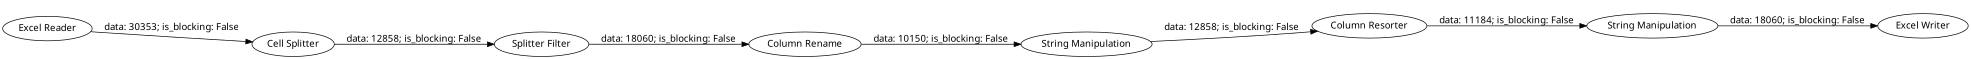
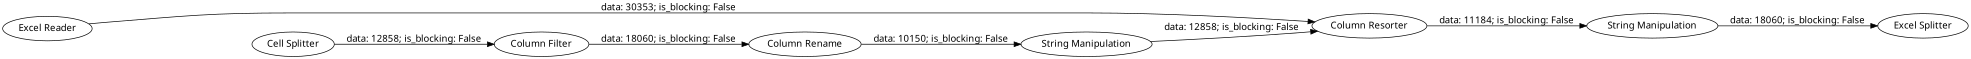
(1923, 26) -> (1923, 26)
(168, 37) -> (698, 13)
(542, 44) -> (542, 44)
